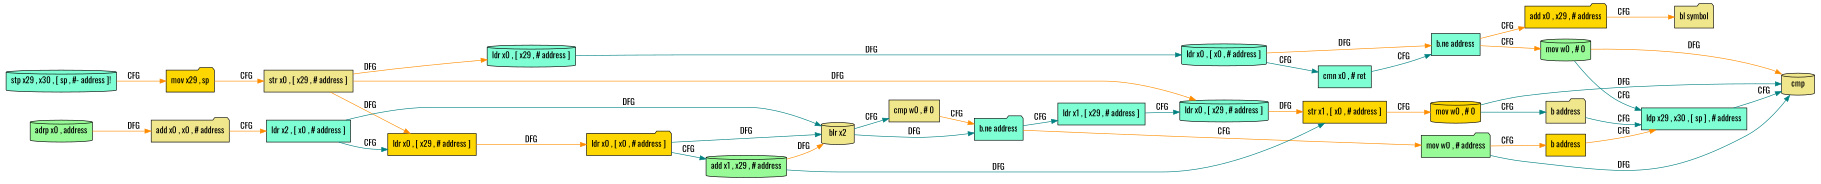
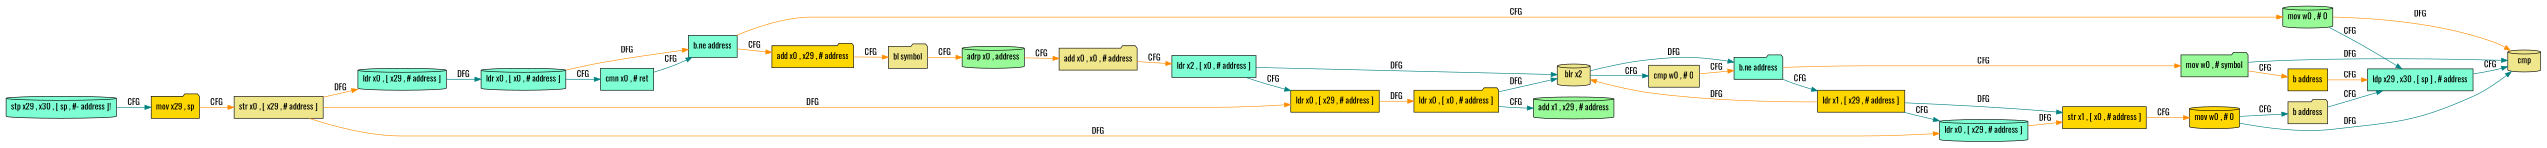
none -> (942, 57)
(138, 81) -> (131, 107)
(1101, 114) -> (1861, 101)
(134, 127) -> (1042, 54)
(1456, 146) -> (2215, 66)
(803, 154) -> (1706, 98)
(1057, 172) -> (1981, 107)
